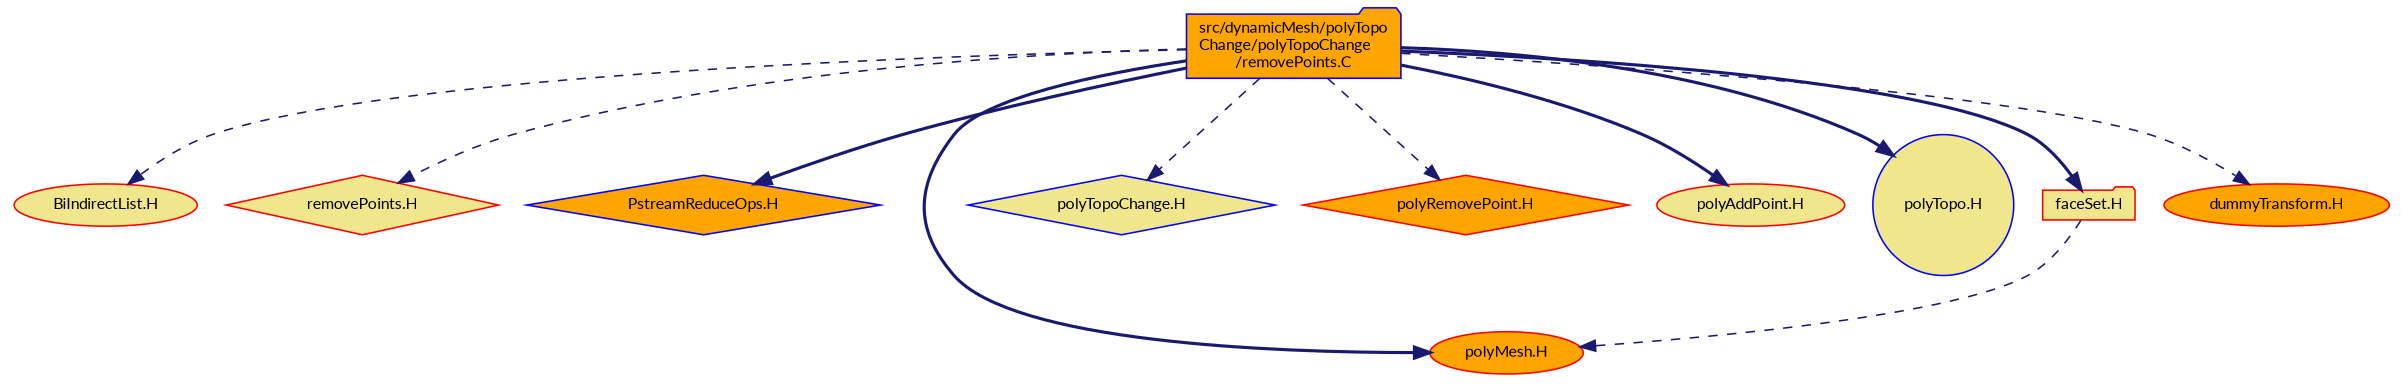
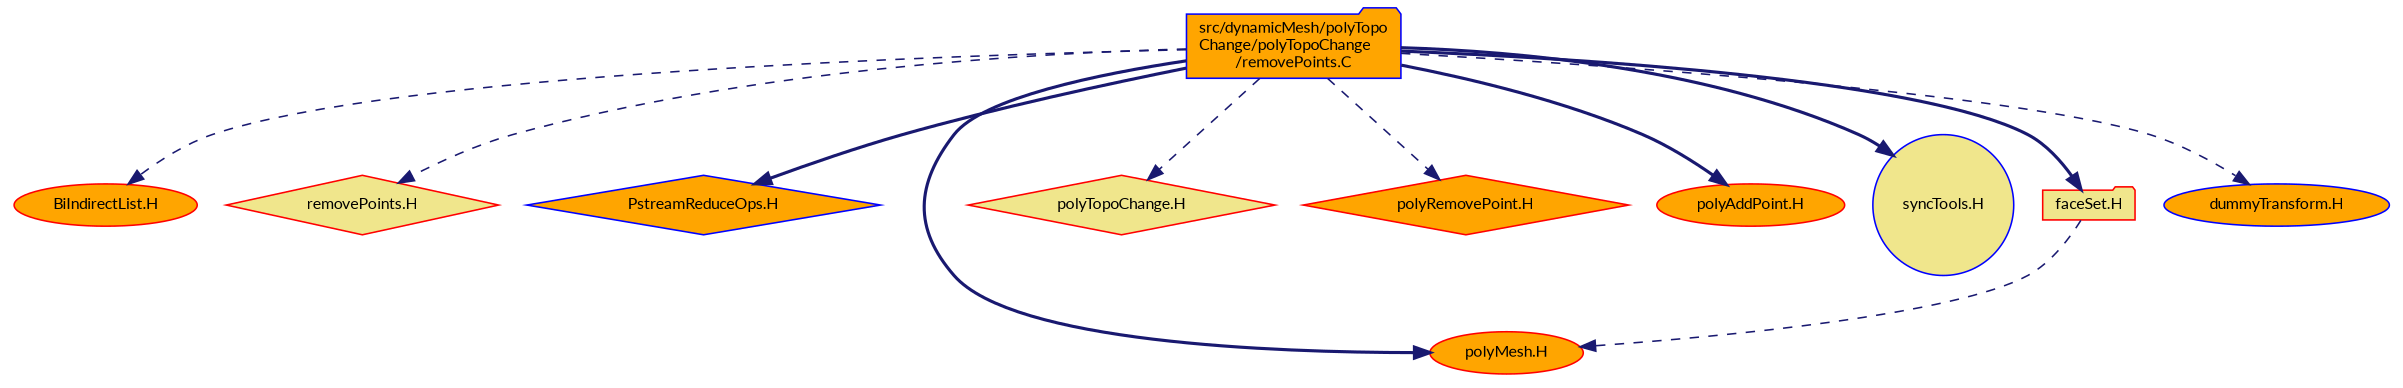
(106, 205) -> (106, 205)
(1122, 205) -> (1122, 205)
(1751, 205) -> (1751, 205)
(1943, 205) -> (1943, 205)
(2277, 205) -> (2277, 205)
